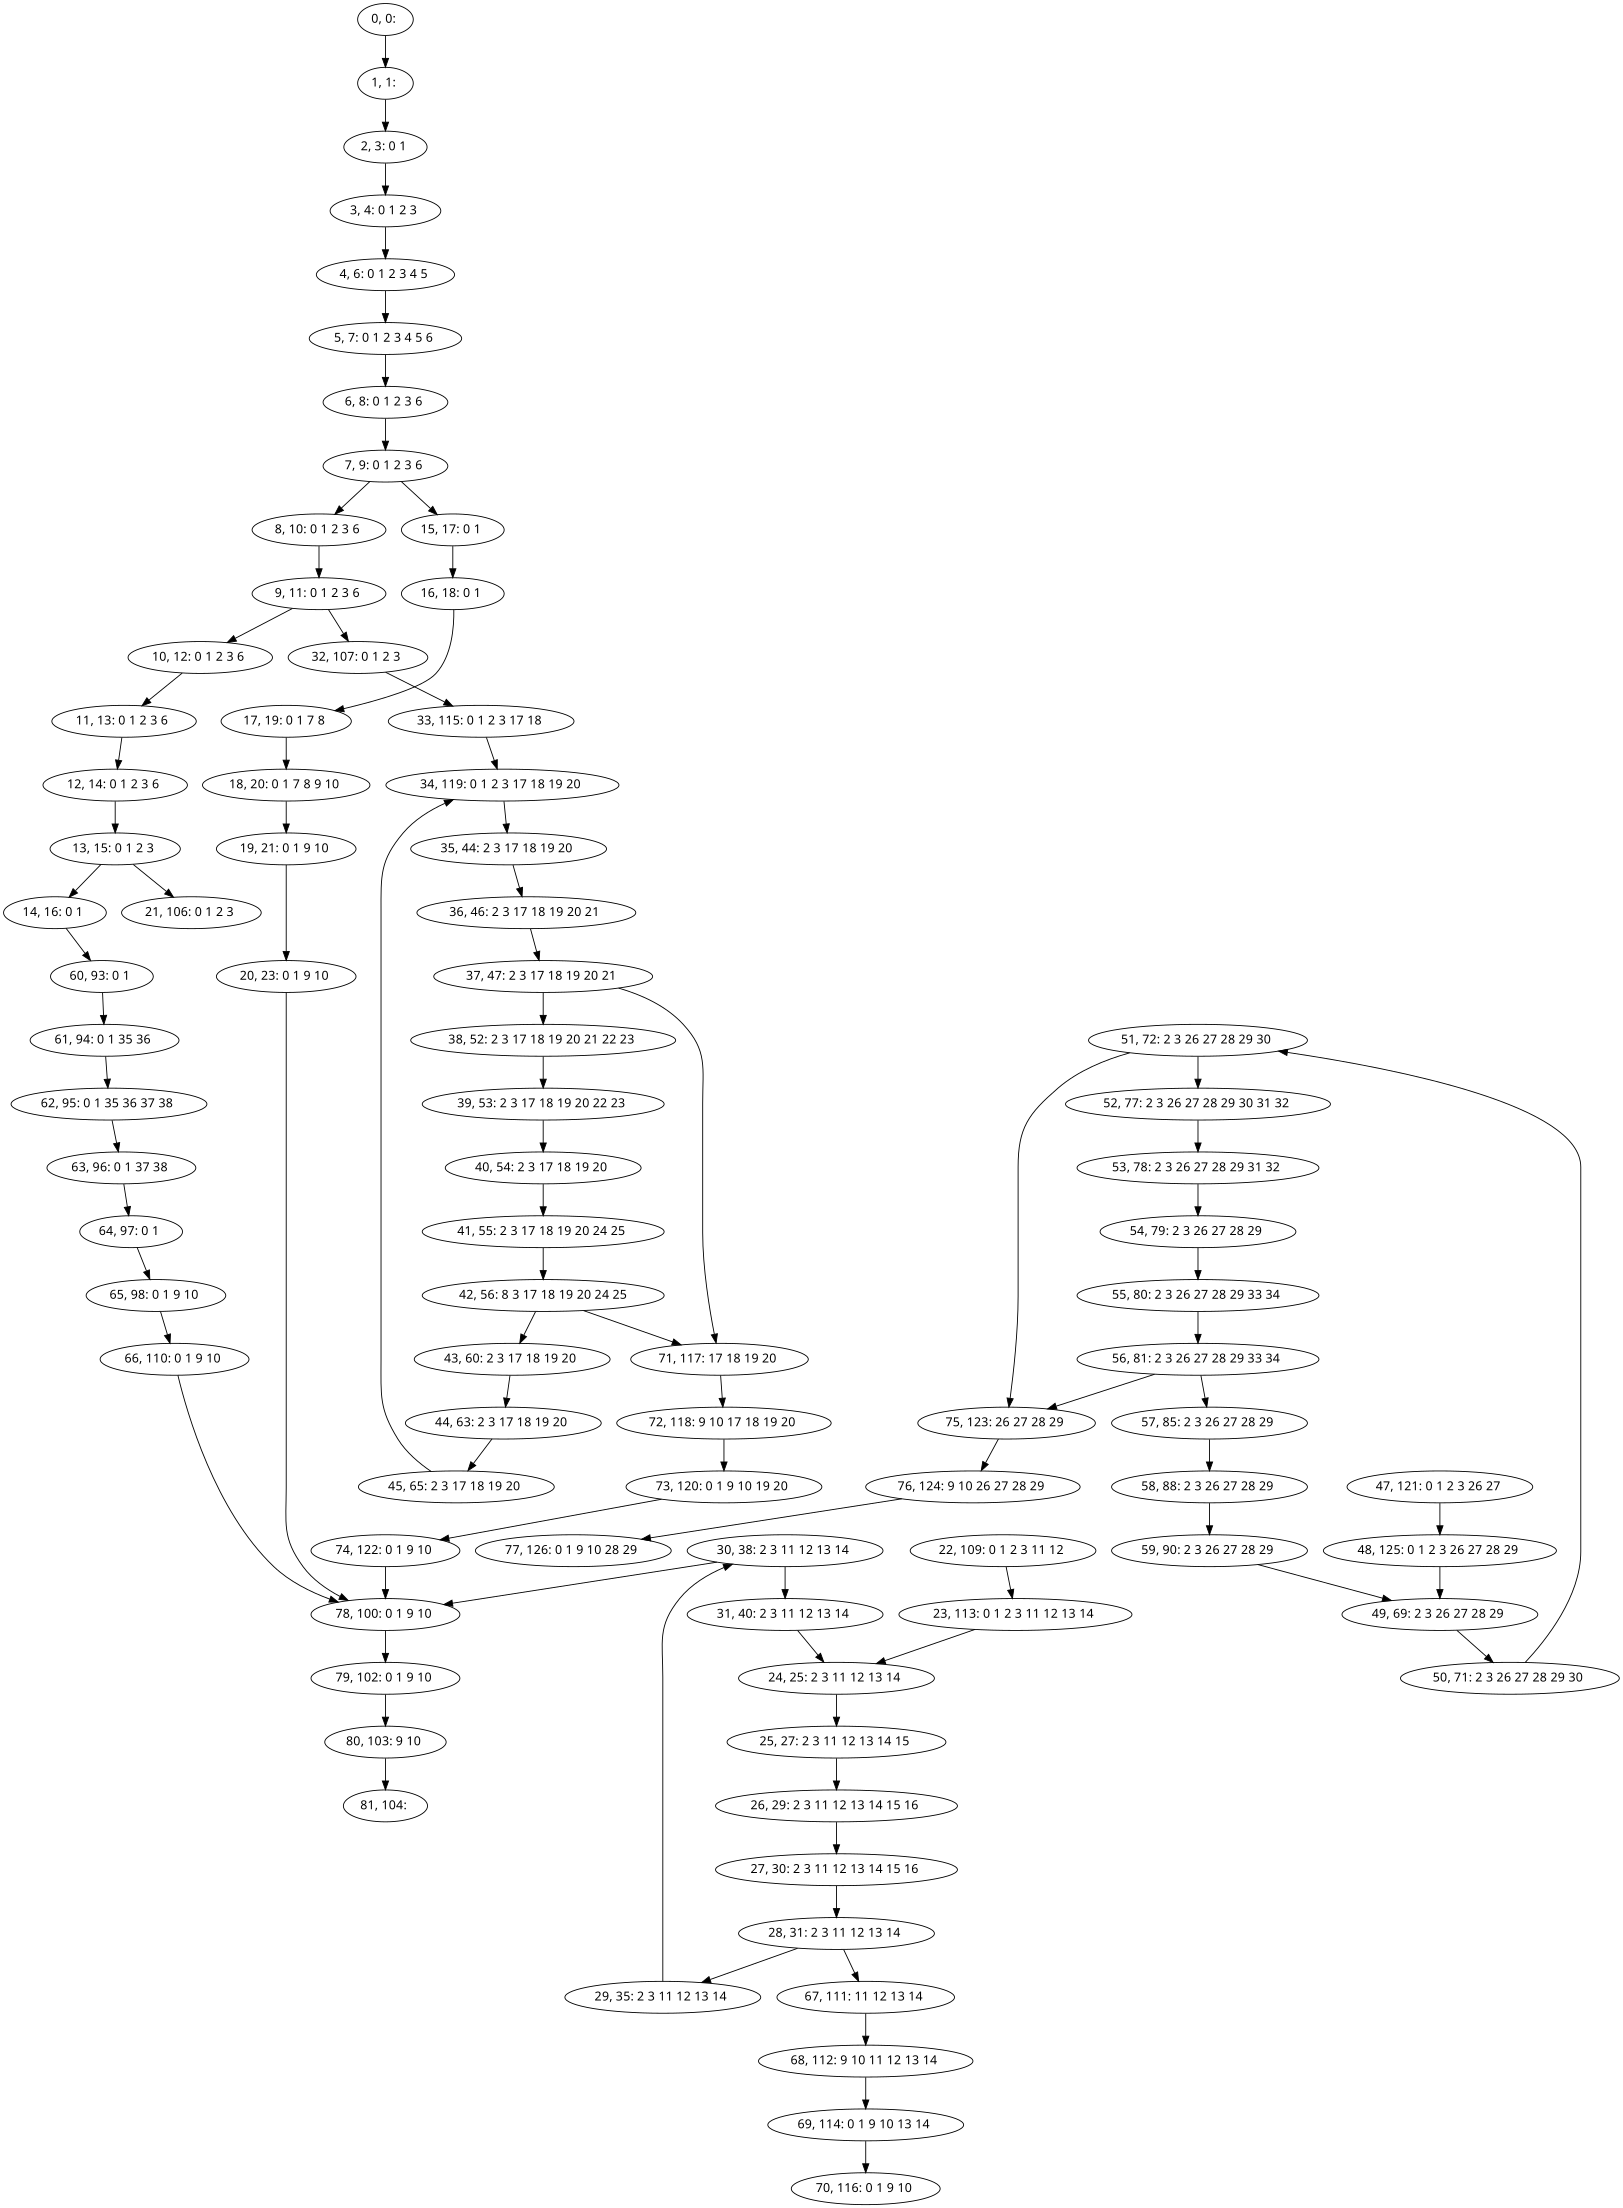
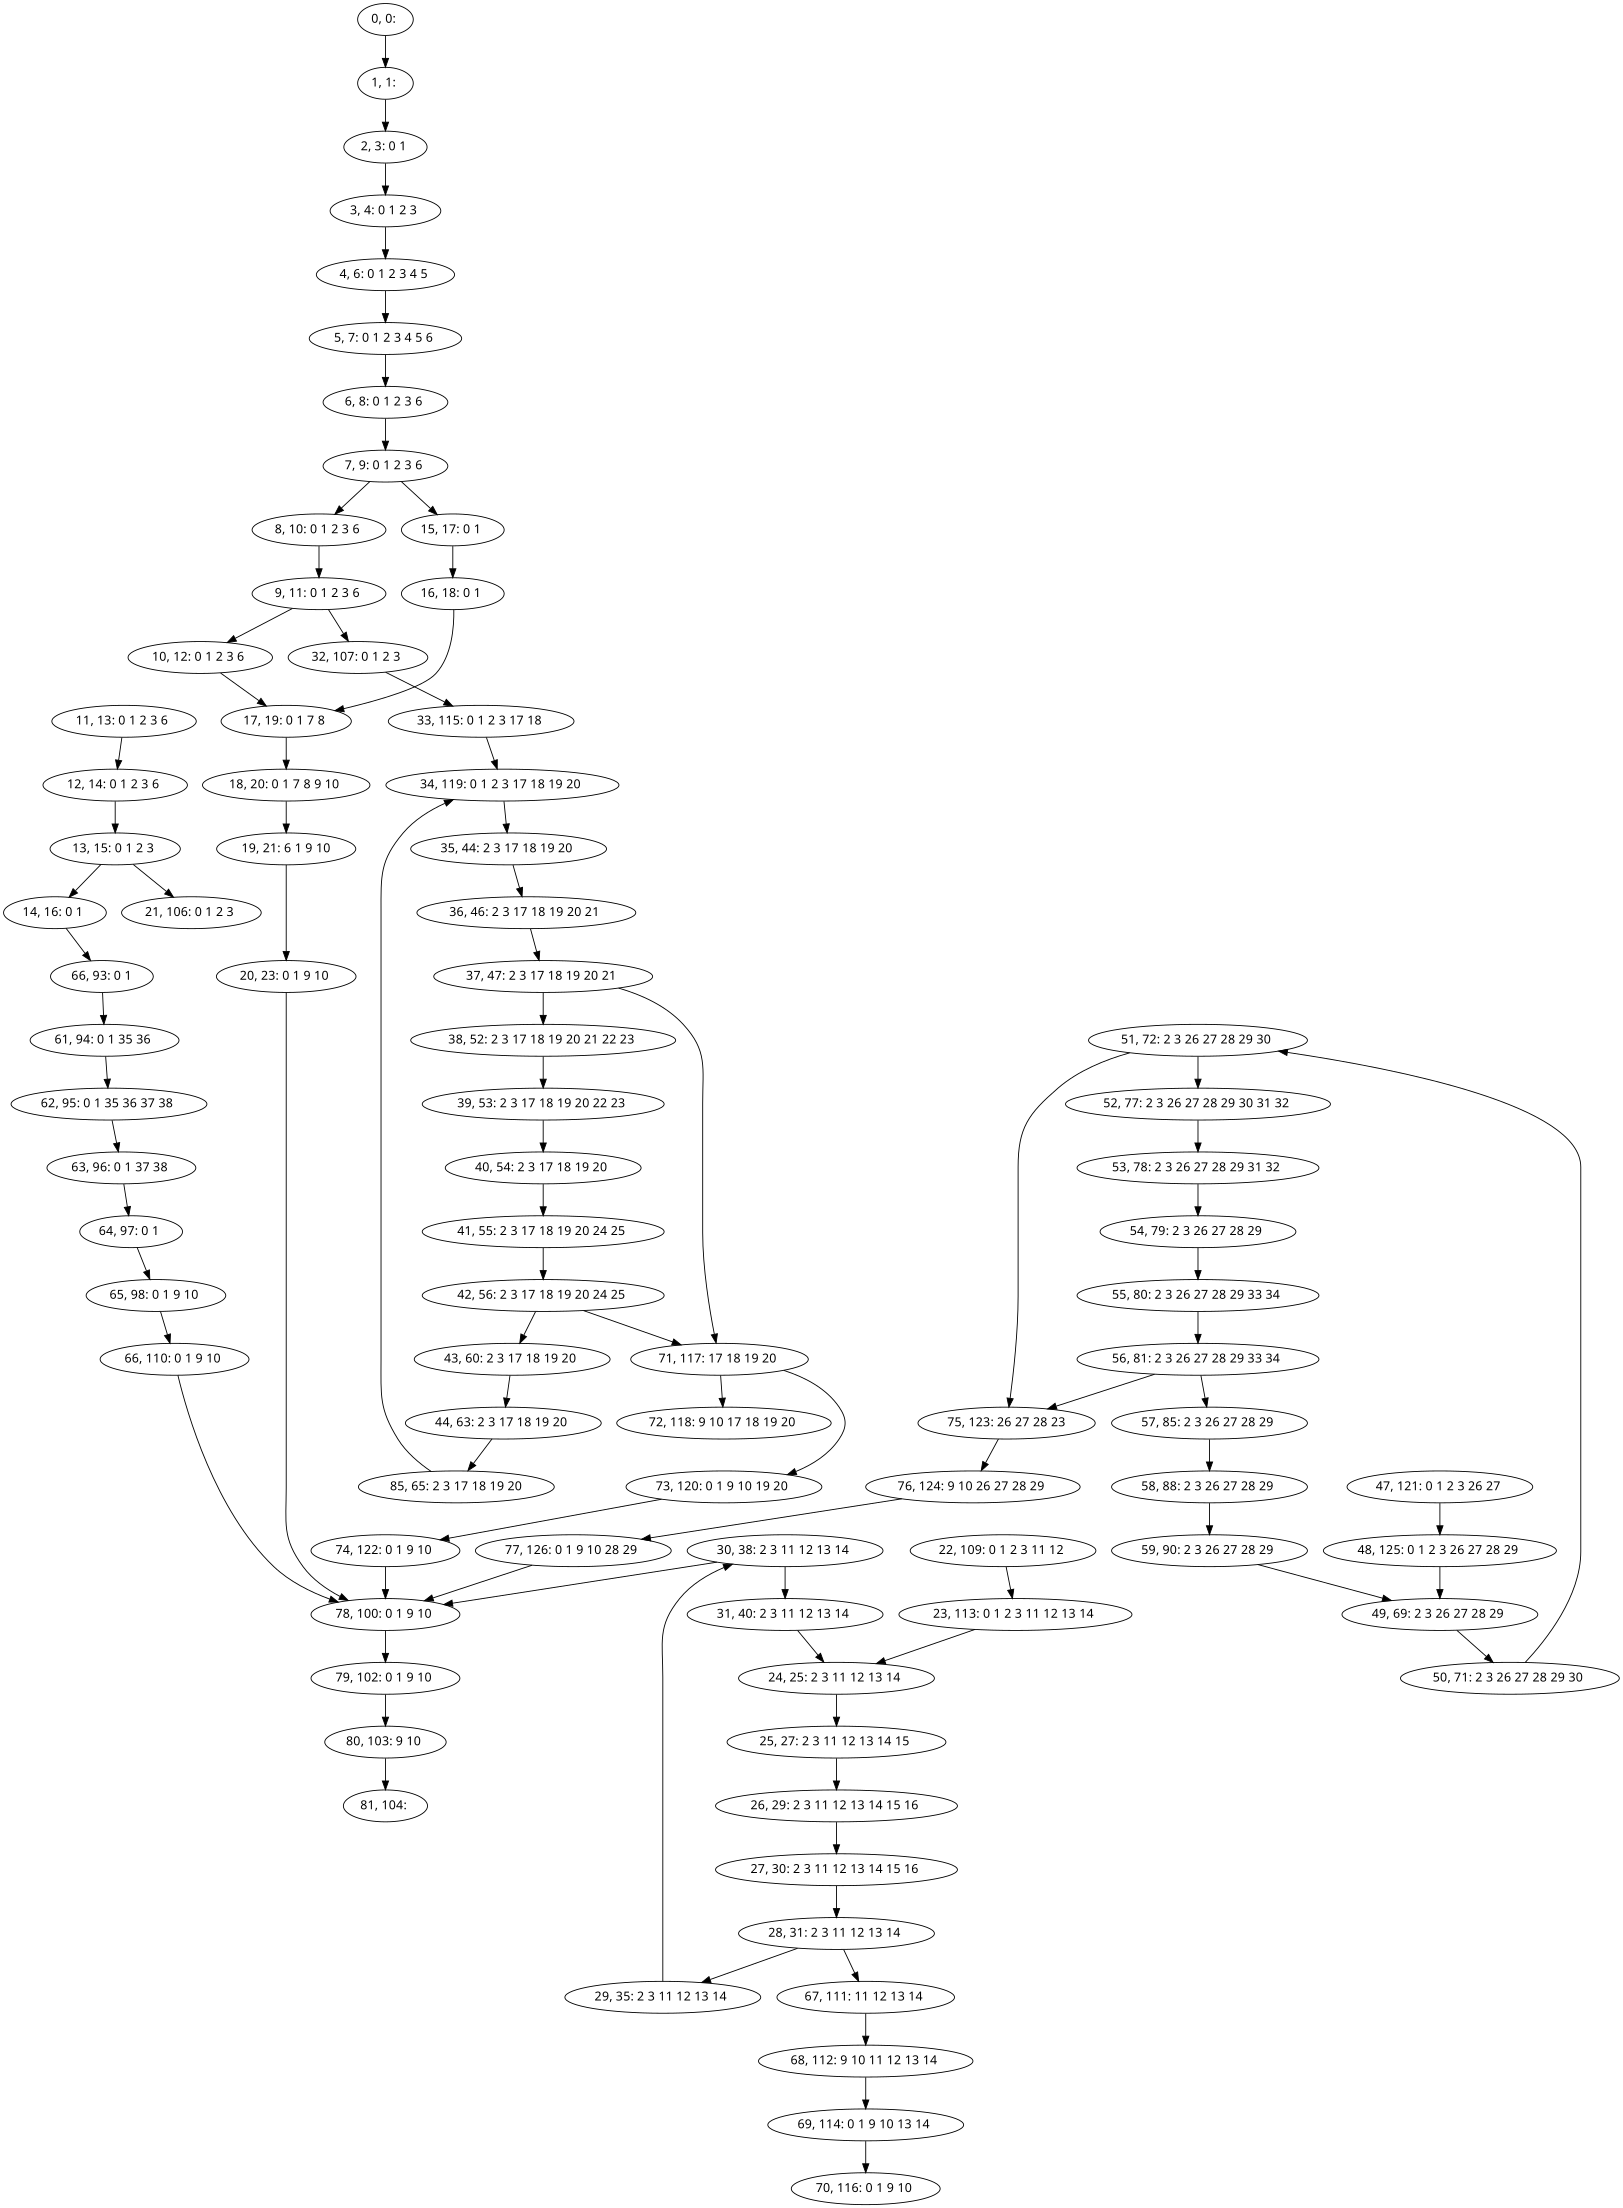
(166, 687) -> (240, 687)
(286, 849) -> (286, 849)
(102, 976) -> (102, 976)
(543, 1295) -> (543, 1295)
(1007, 1423) -> (1007, 1423)
(724, 1451) -> (844, 1417)
(456, 1487) -> (456, 1487)
none -> (483, 1582)
